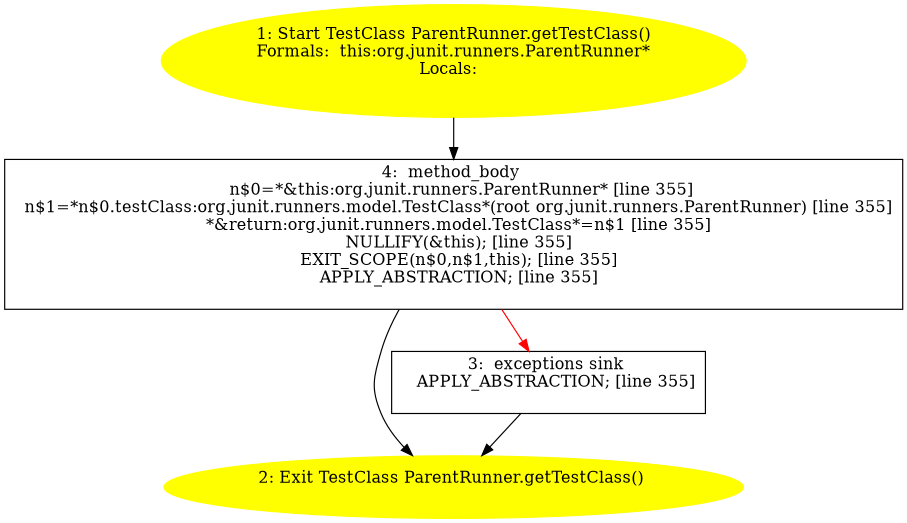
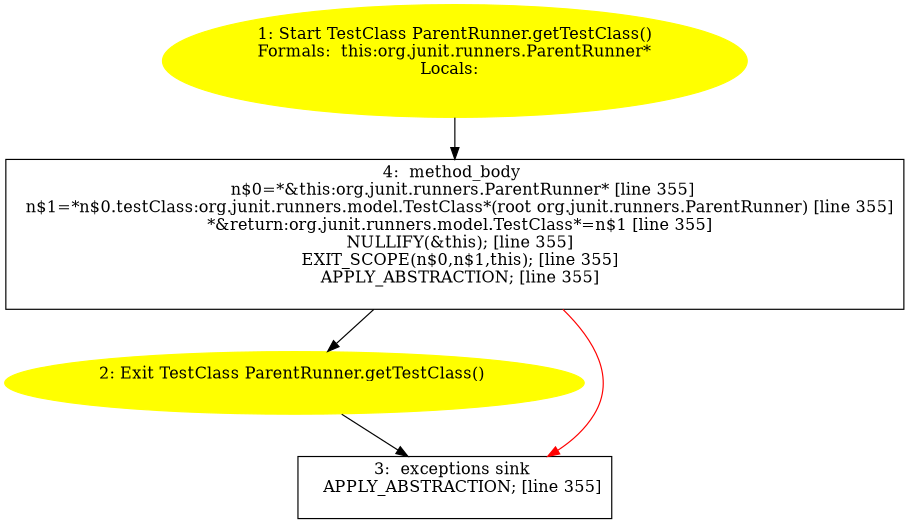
(505, 430) -> (370, 432)
